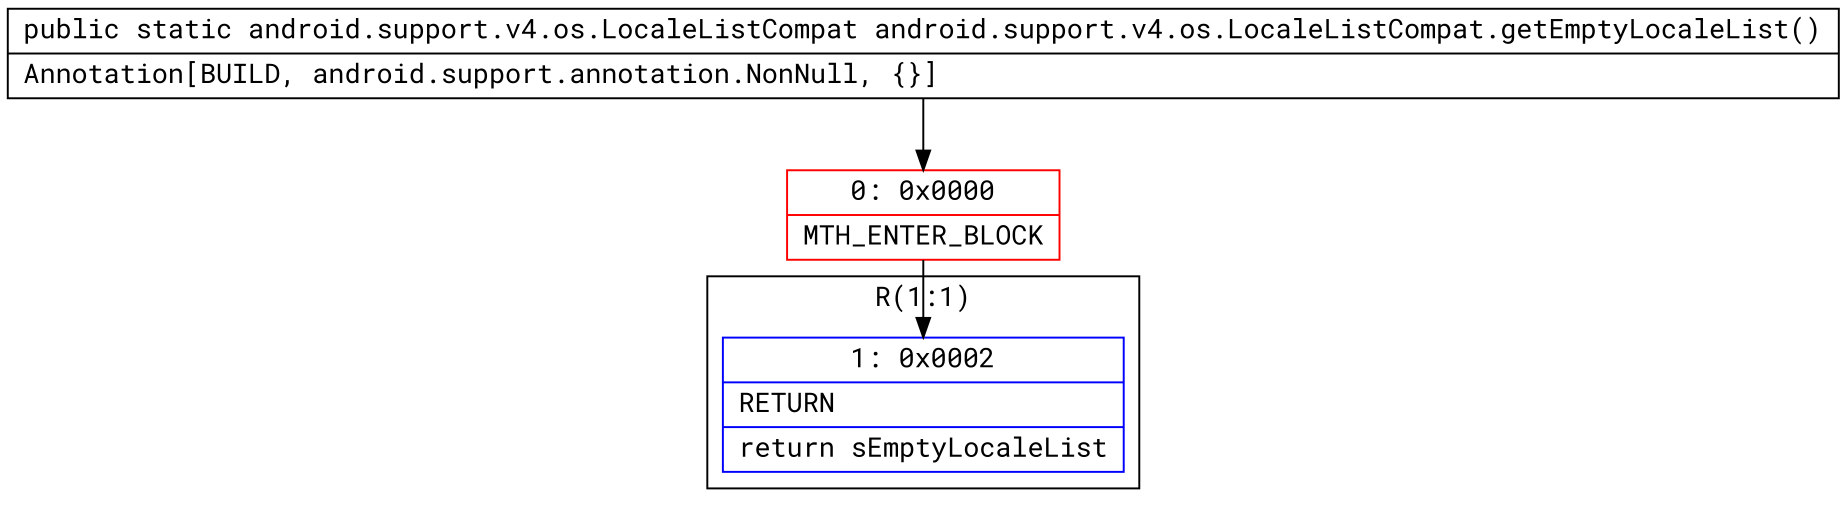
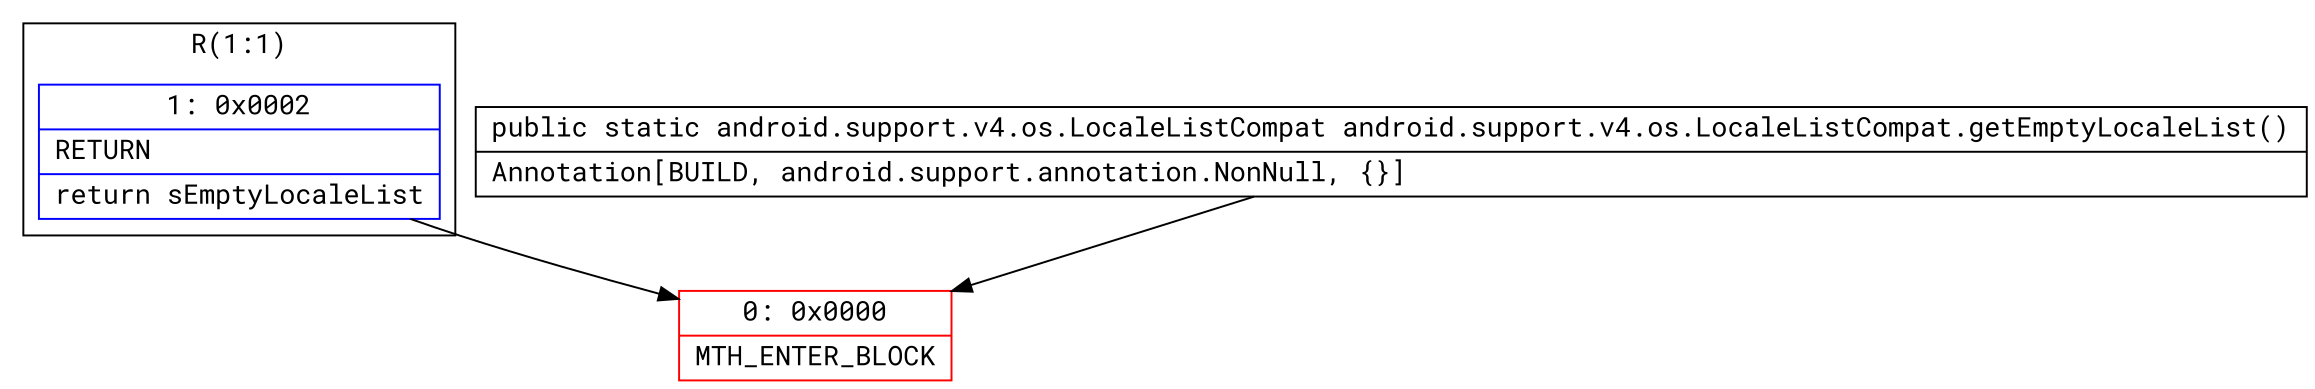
(923, 289) -> (534, 259)
